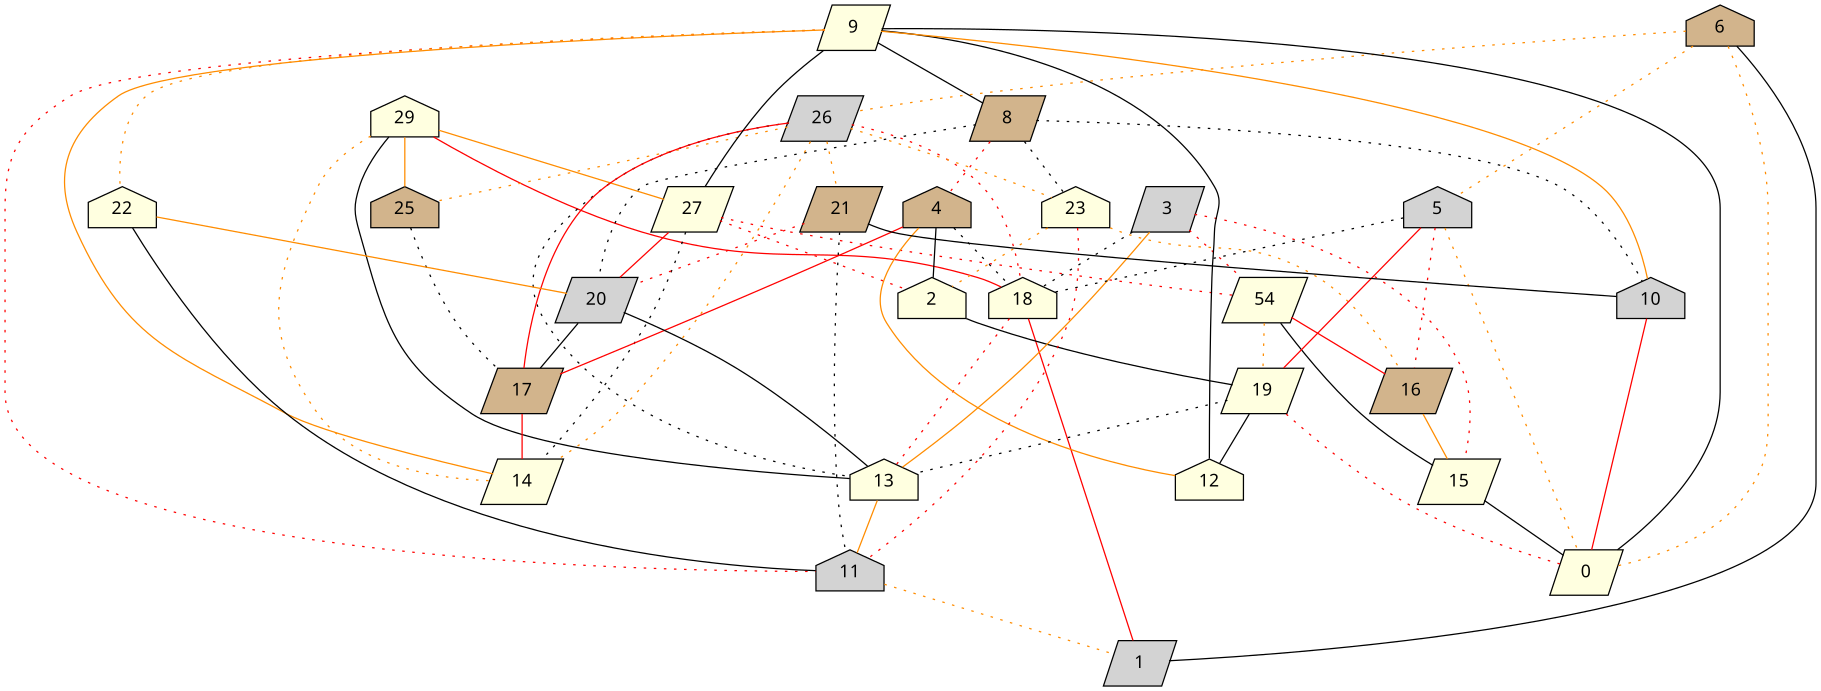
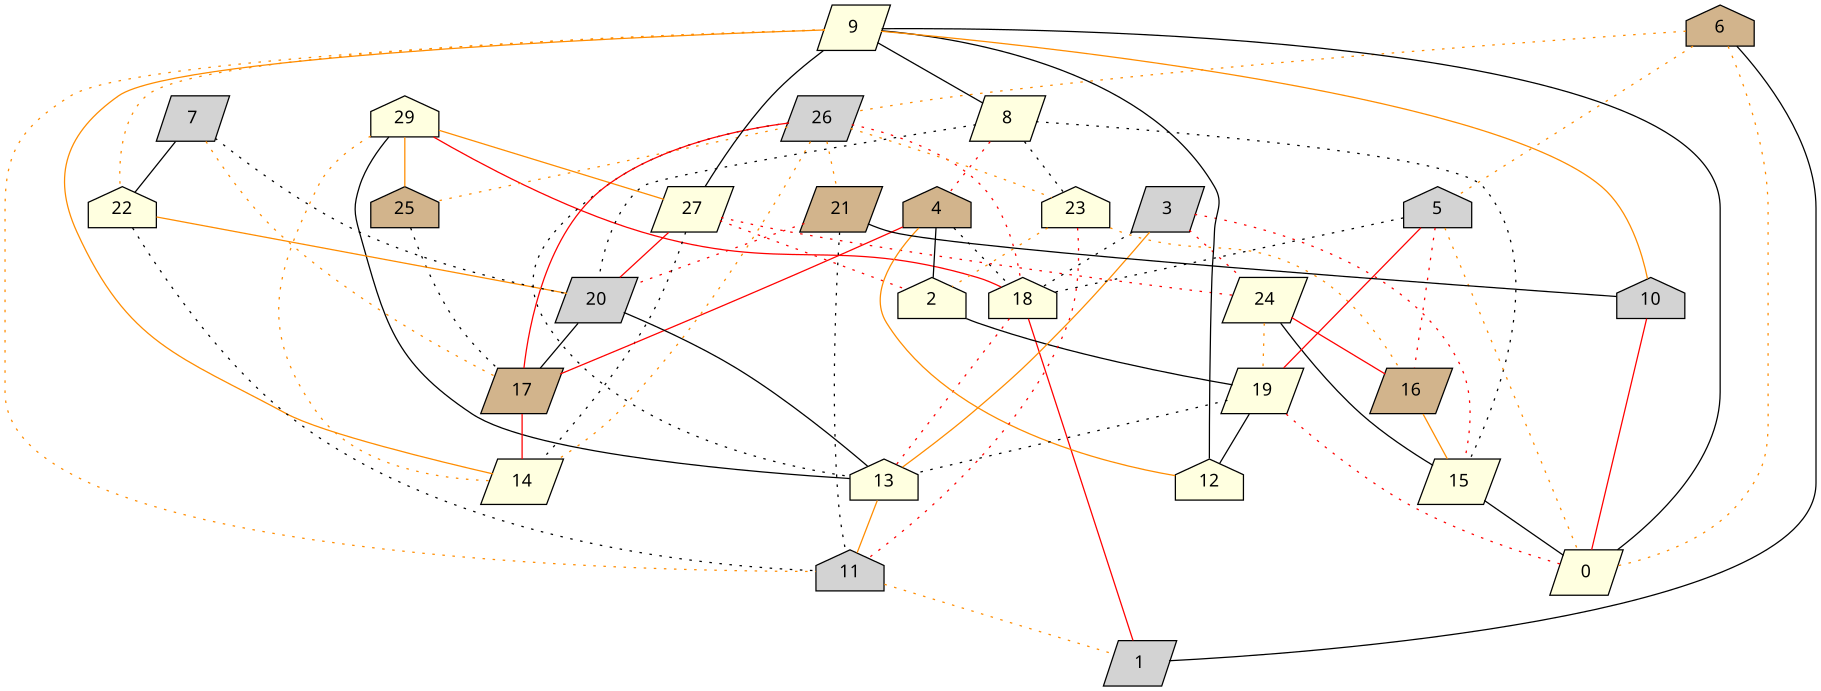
none -> (193, 119)
(1008, 119) -> (1008, 119)
(1364, 142) -> (1404, 161)
(5, 284) -> (5, 284)
(1265, 300) -> (1265, 300)
(424, 493) -> (424, 493)
